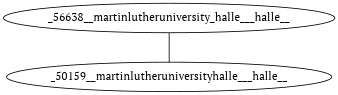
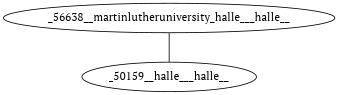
(169, 77) -> (169, 77)
